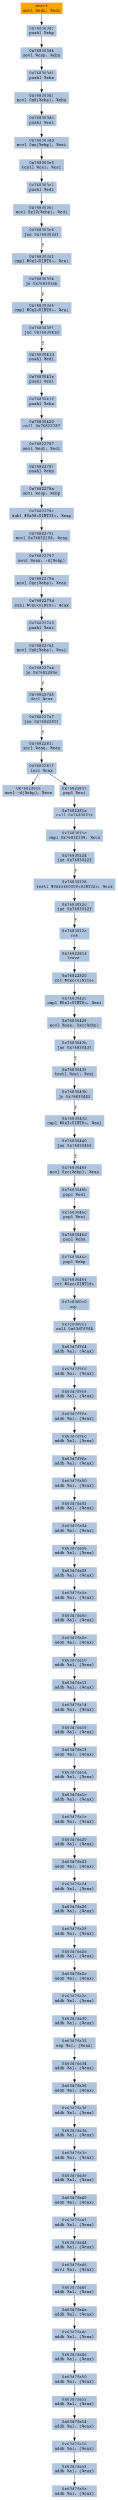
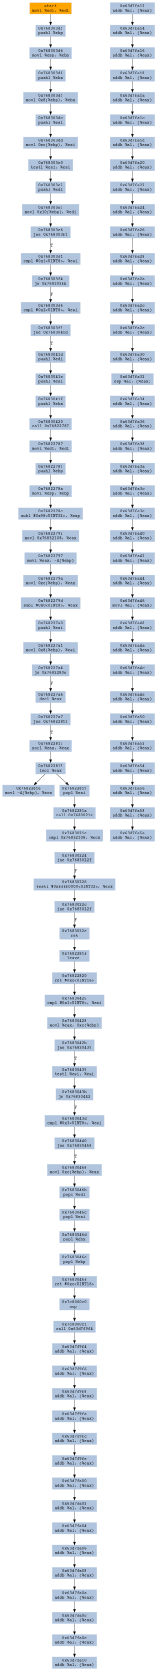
(75, 1672) -> none
